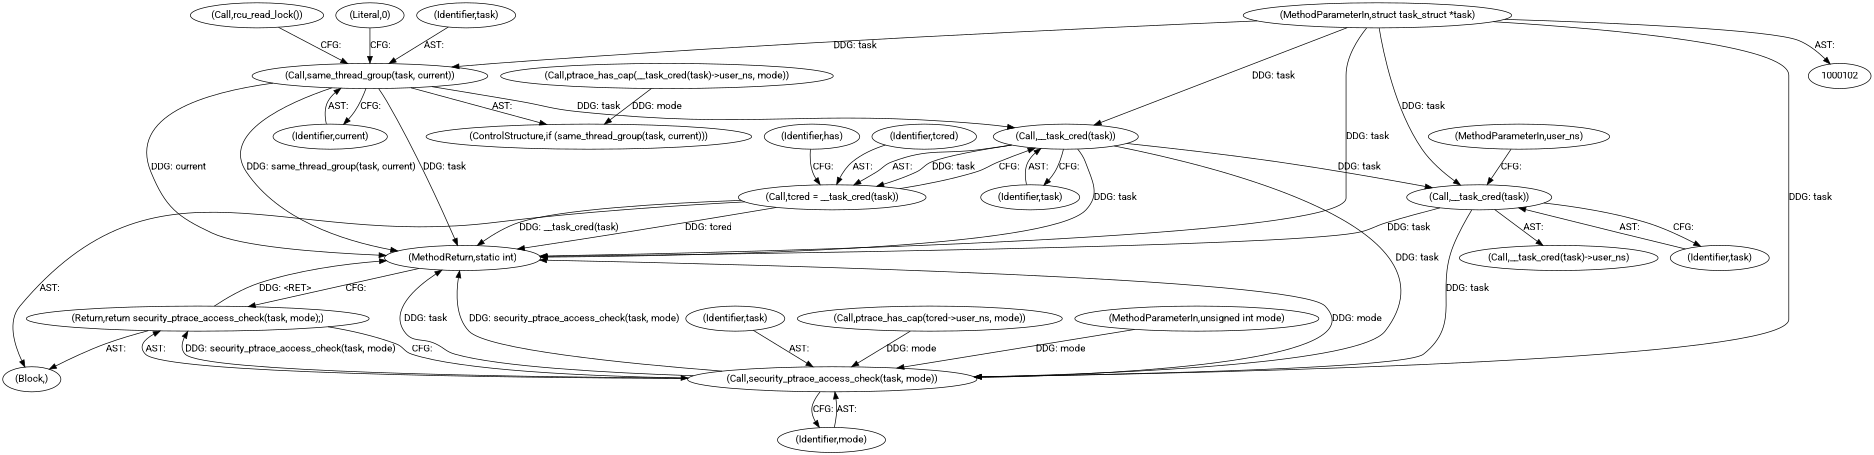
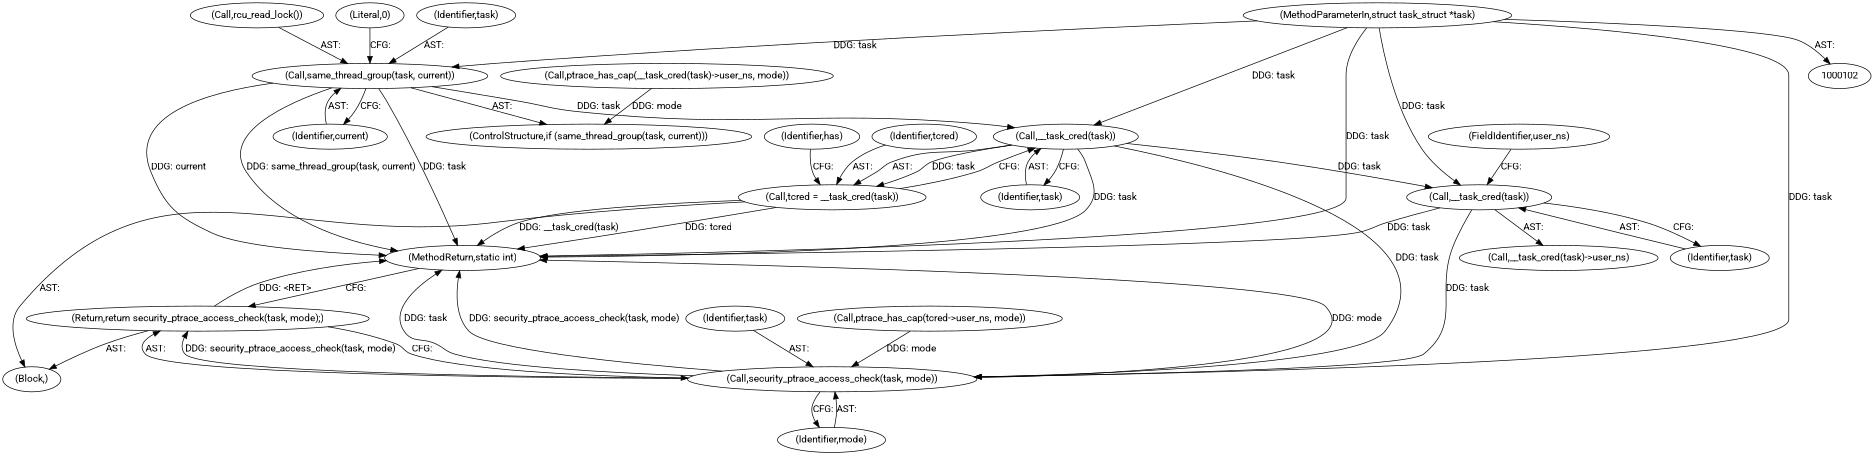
(332, 46) -> (332, 46)
(1519, 137) -> (1519, 137)
(1197, 319) -> none
